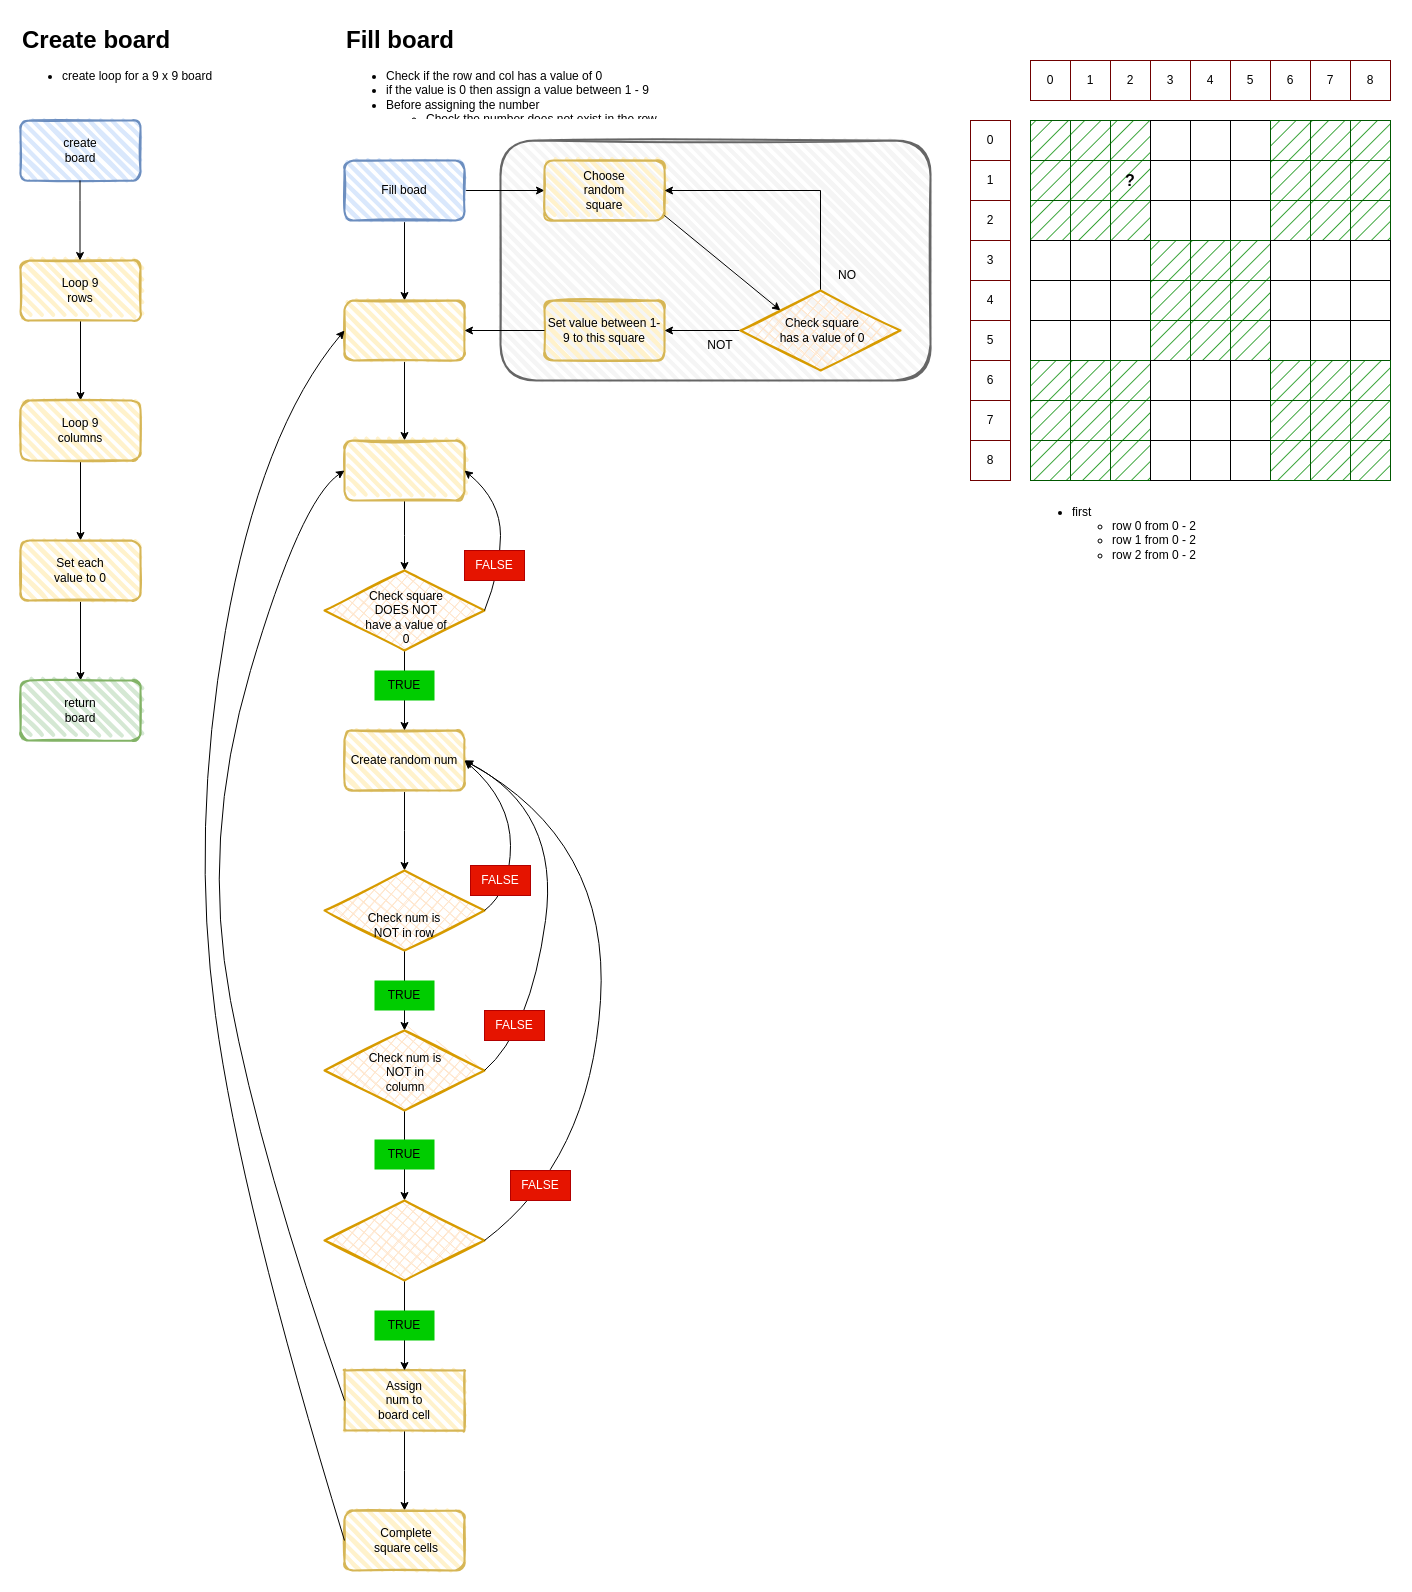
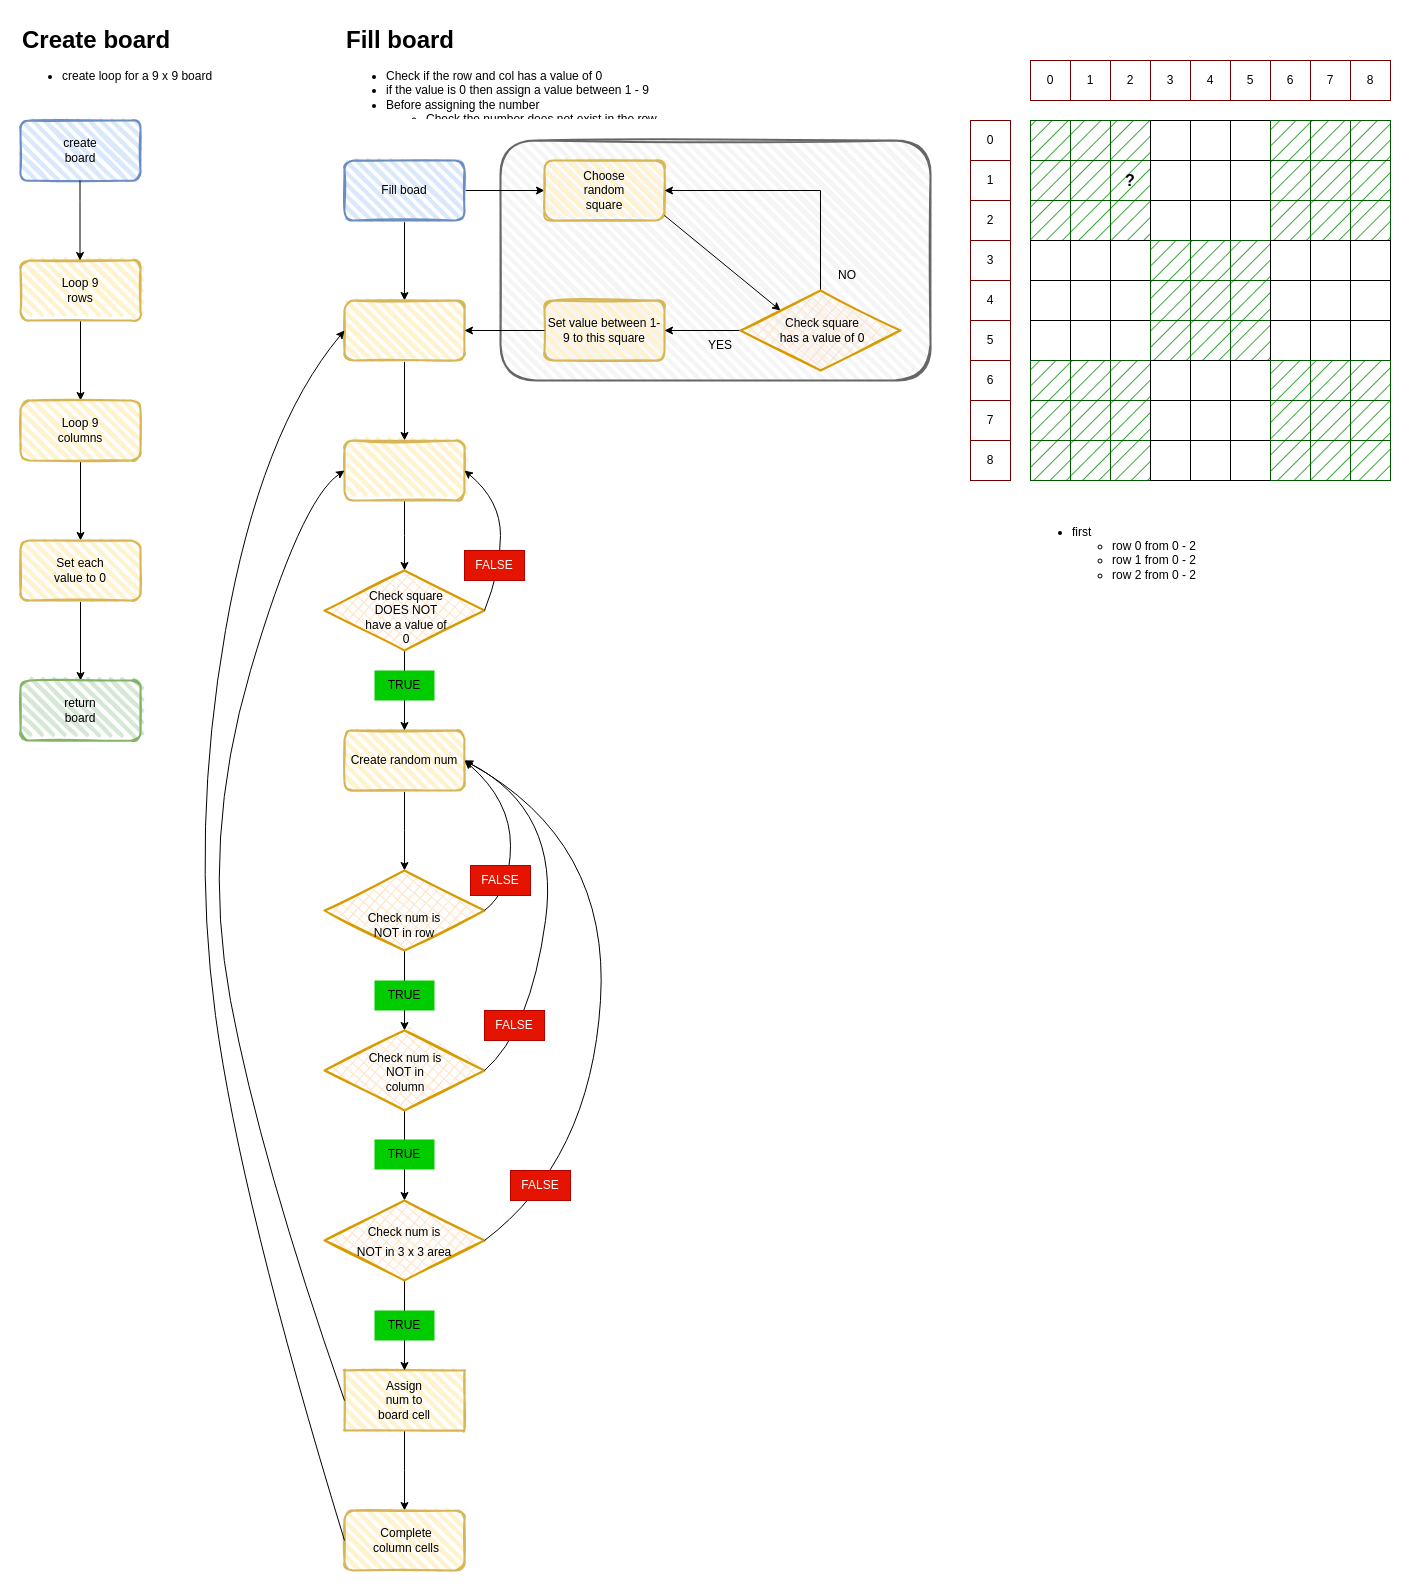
(721, 346) -> (721, 346)
(1201, 531) -> (1201, 551)
none -> (405, 1241)
(407, 1541) -> (407, 1541)
